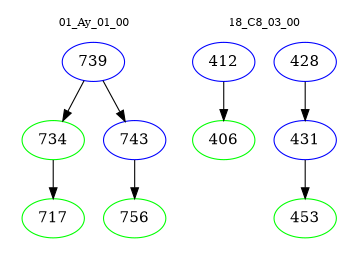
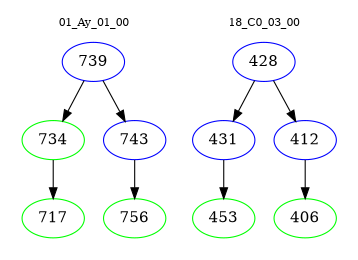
(264, 23) -> (264, 23)
none -> (282, 96)
